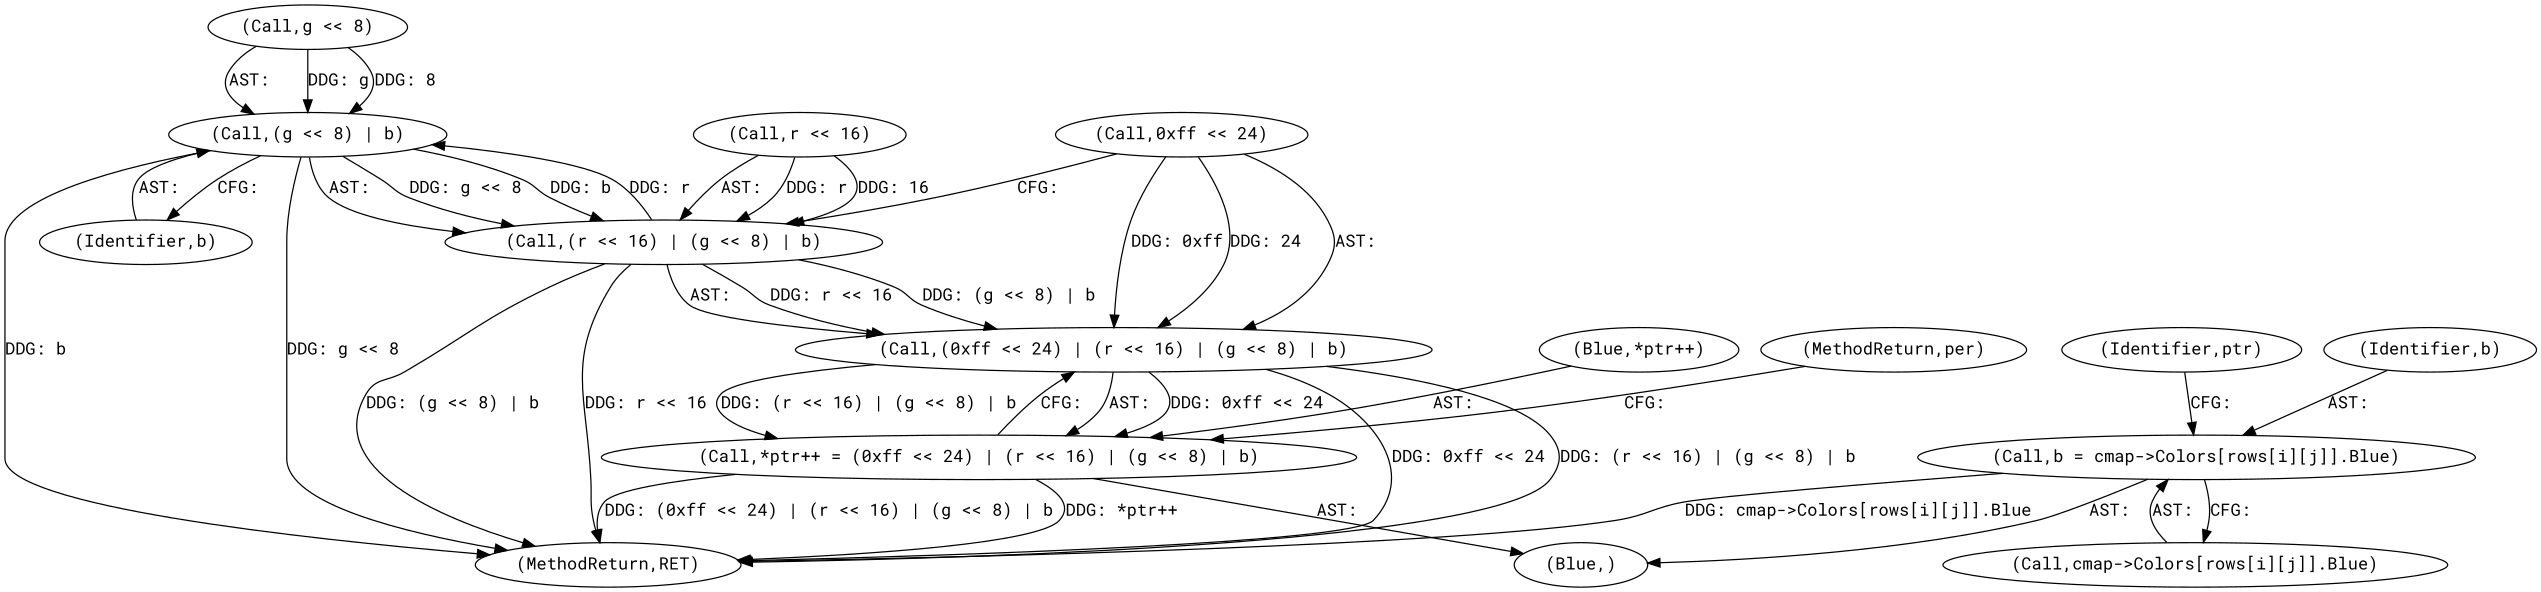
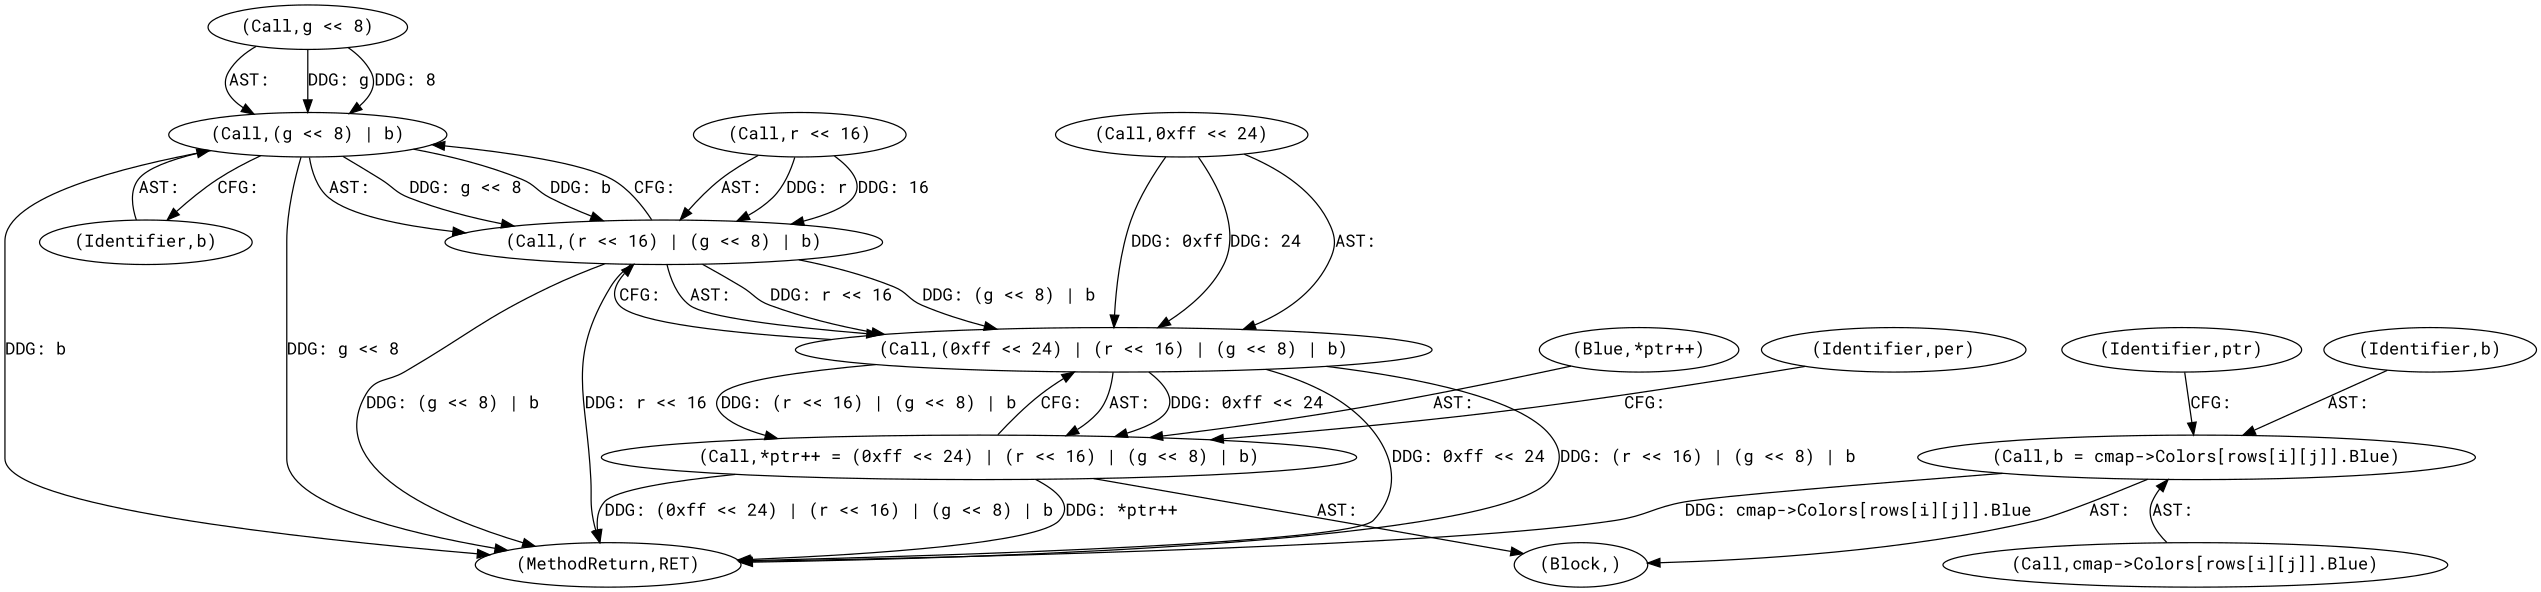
(660, 189) -> (660, 189)
(959, 193) -> (706, 328)
(1894, 350) -> (1894, 350)
(2209, 505) -> none
(1581, 565) -> (1581, 565)
